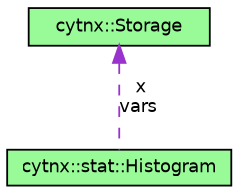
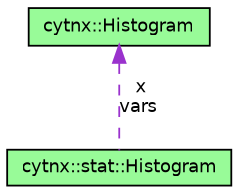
(119, 27) -> (119, 27)
